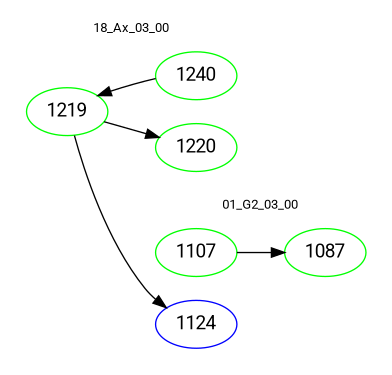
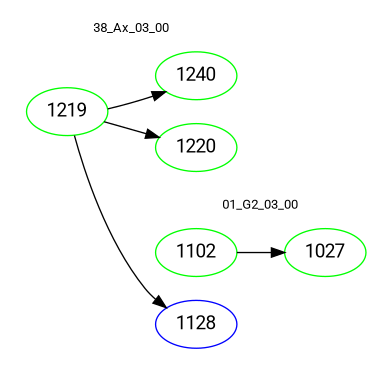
(132, 29) -> (132, 29)
(133, 84) -> (130, 103)
(196, 253) -> (196, 253)
(325, 253) -> (325, 253)
(196, 324) -> (196, 324)
